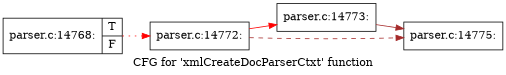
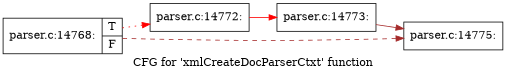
(323, 39) -> (259, 40)
